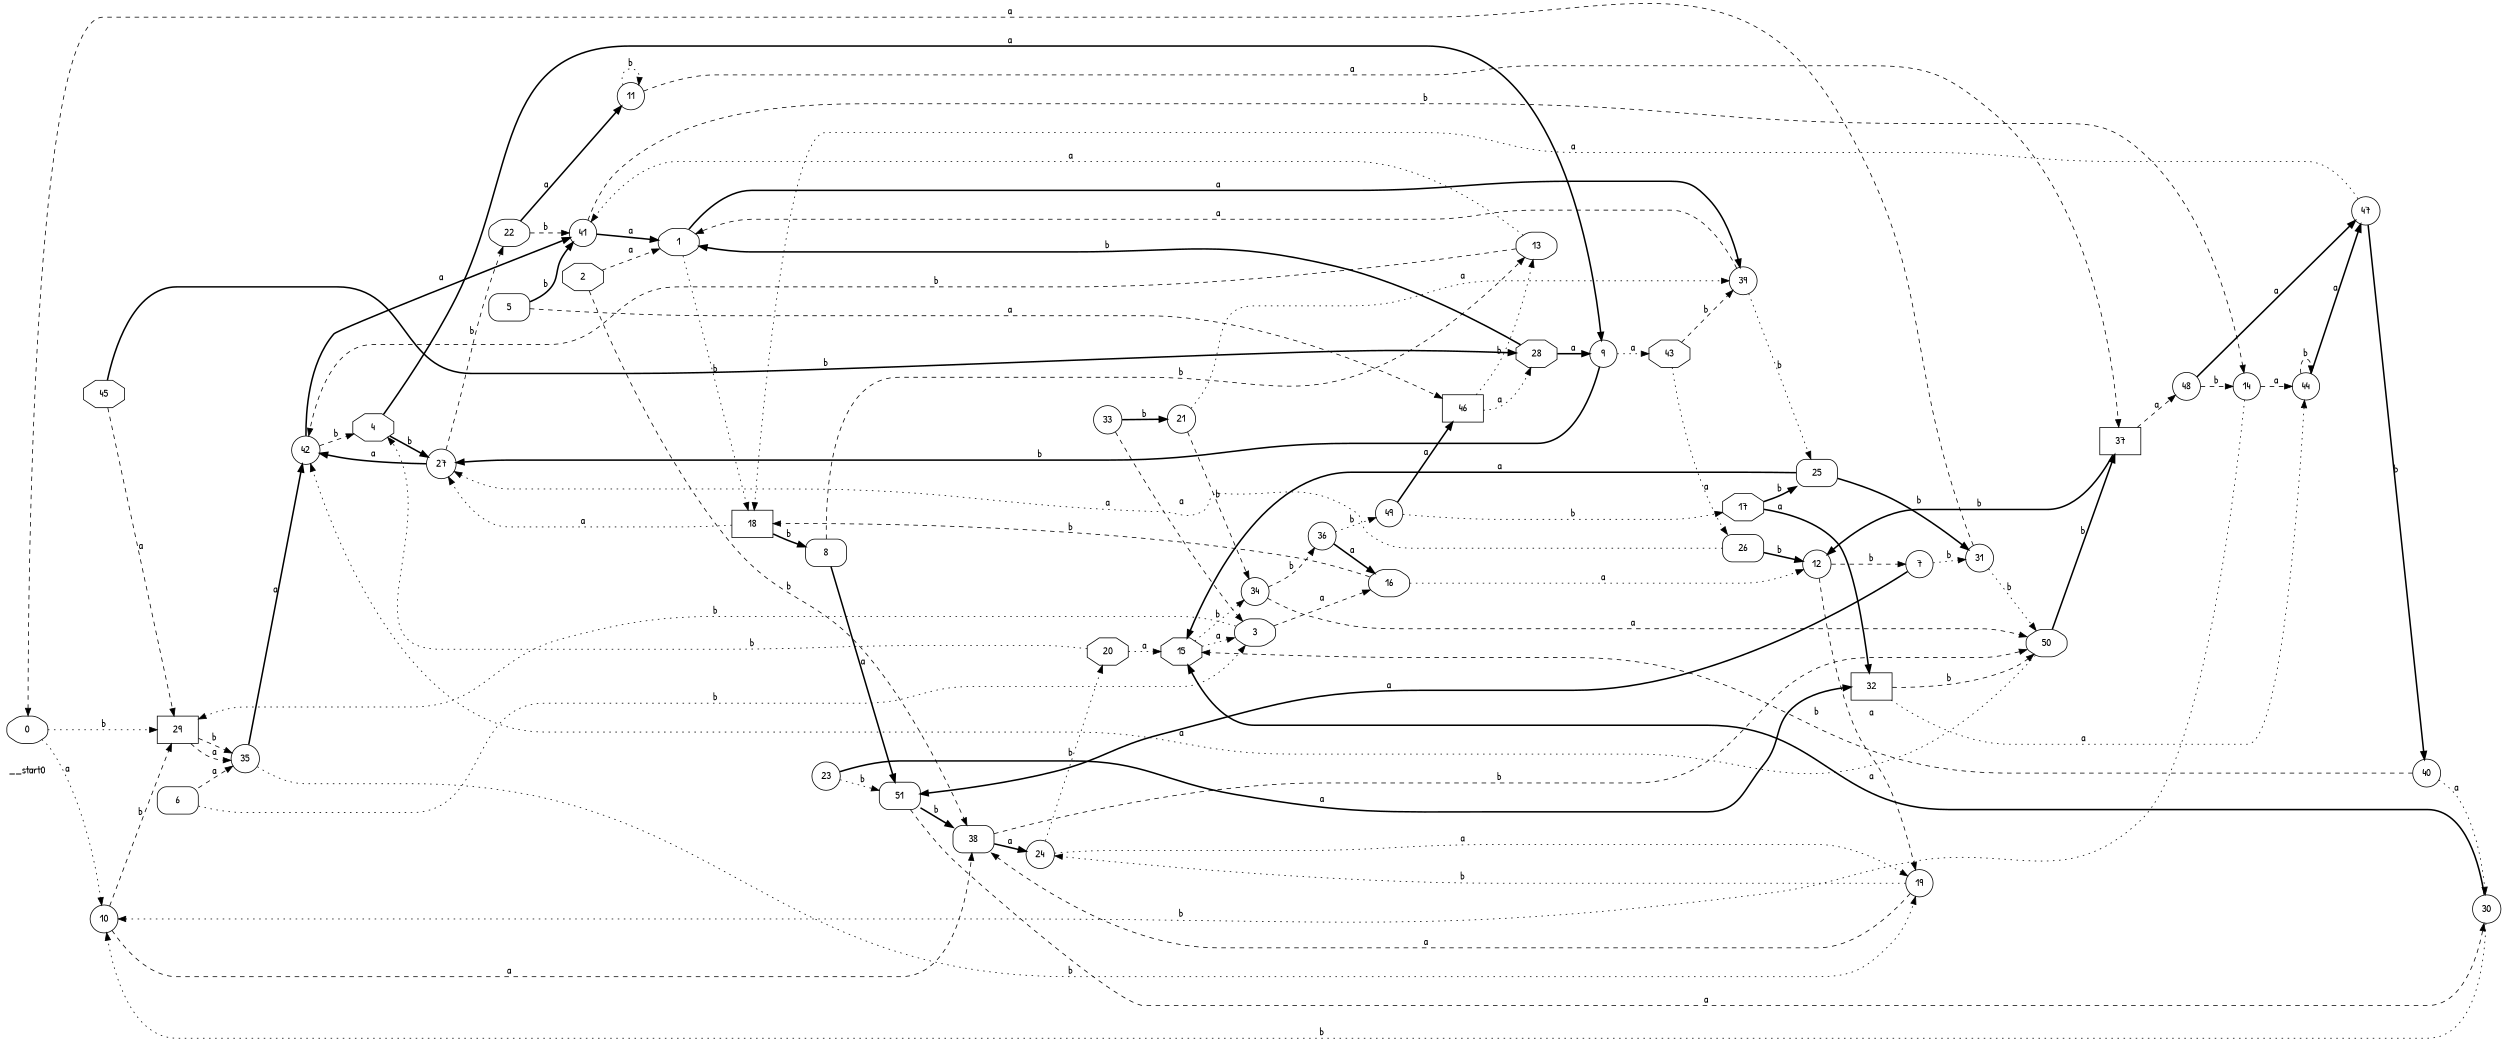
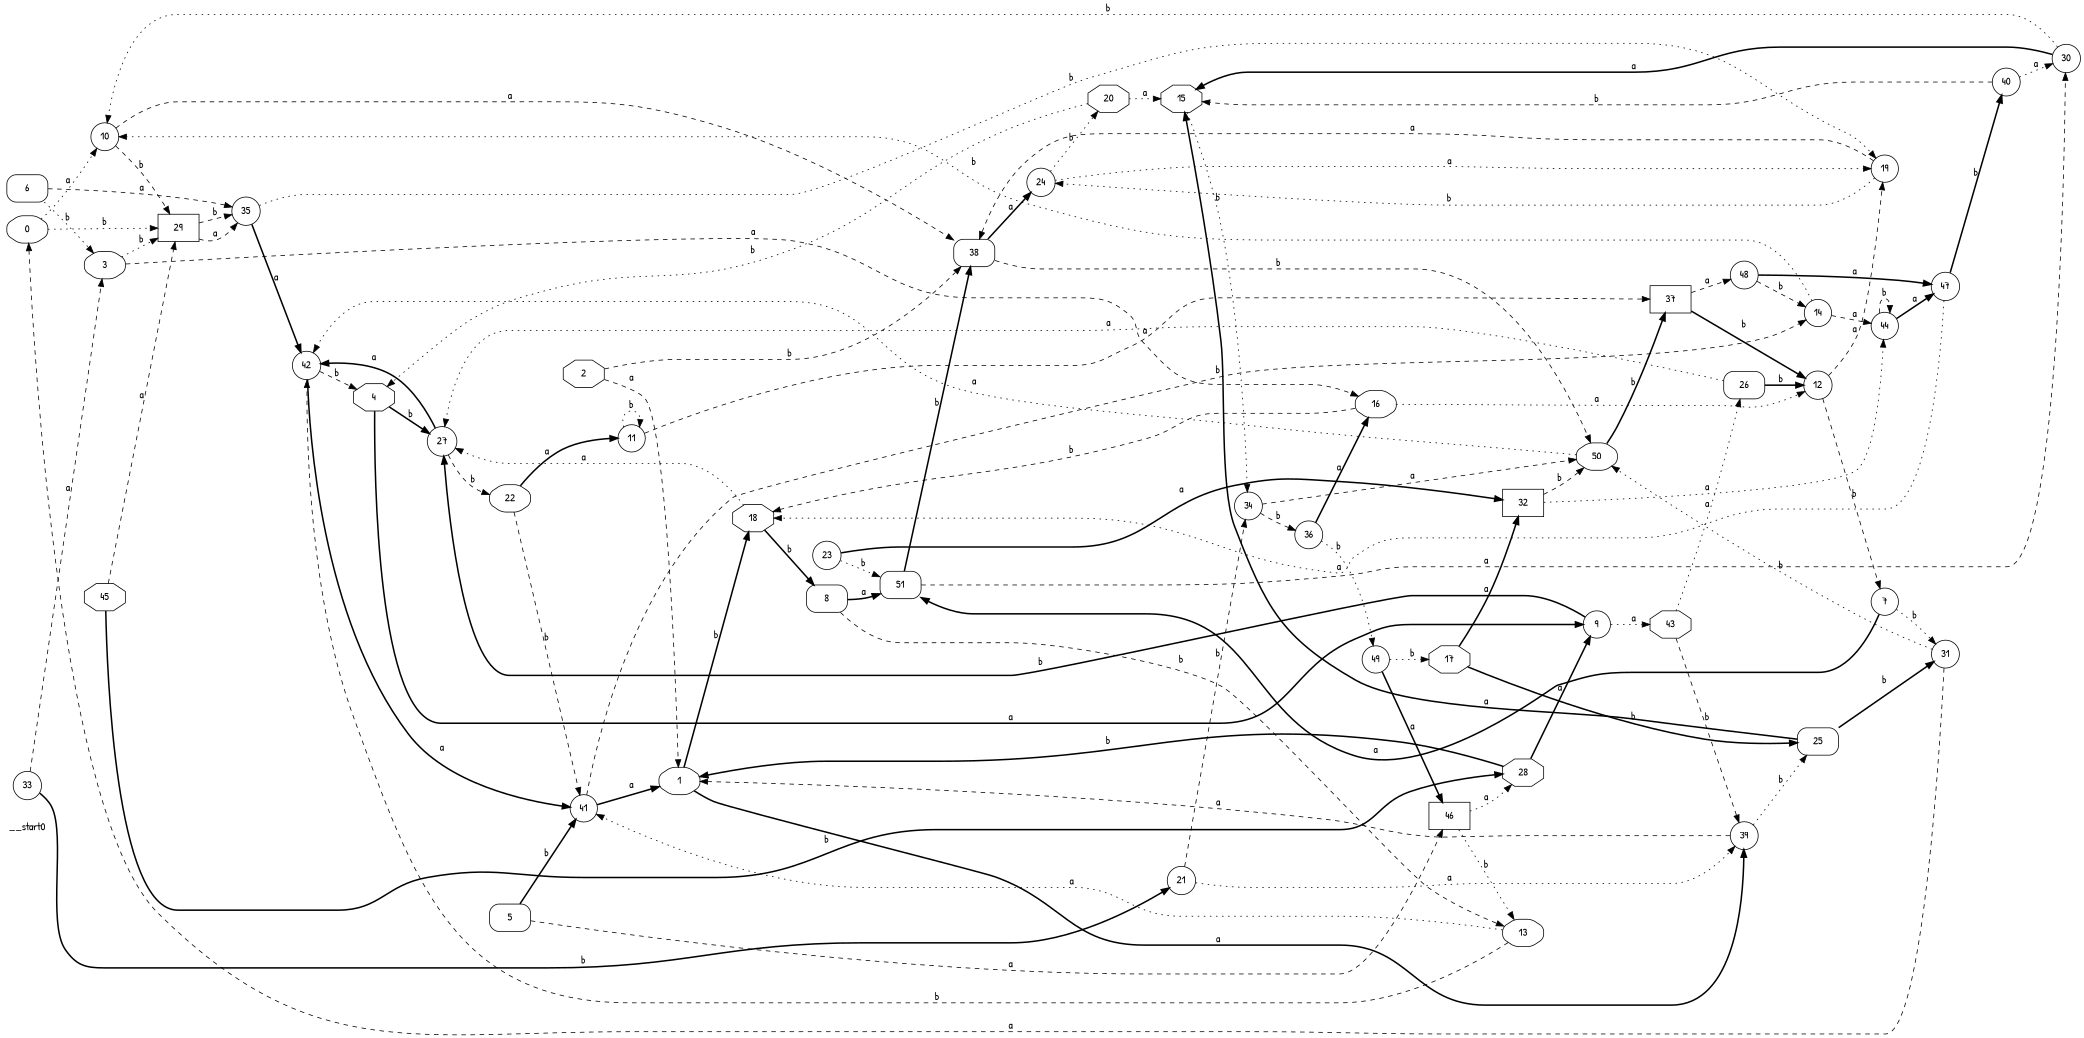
(715, 379) -> (715, 653)
(752, 524) -> (753, 518)
(1215, 643) -> none
